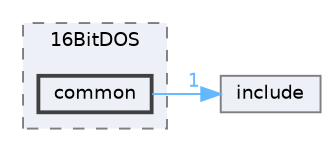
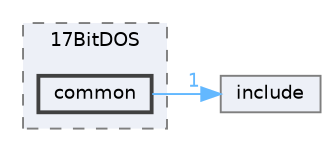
(95, 41) -> (95, 41)
